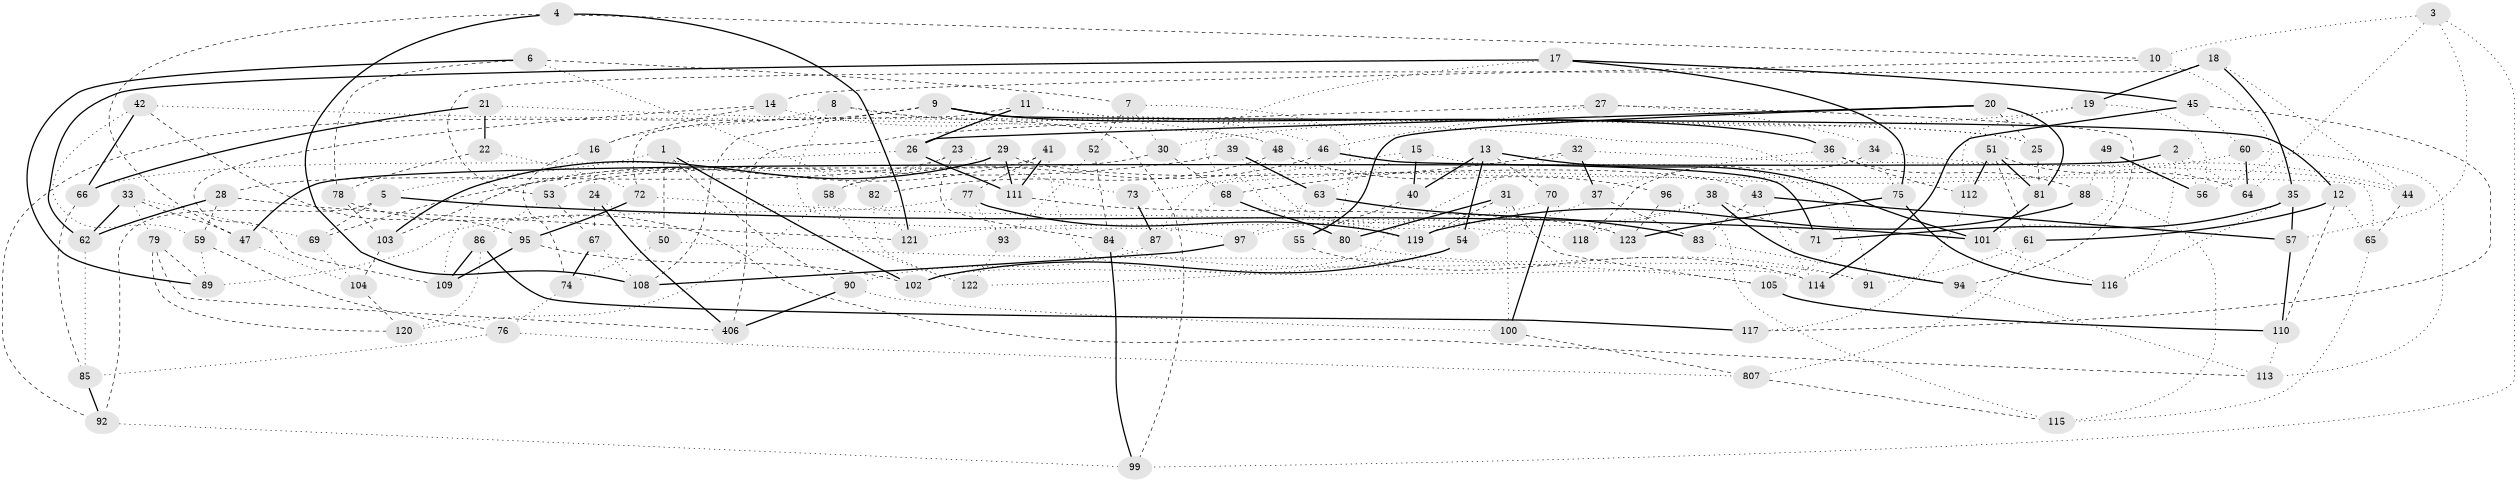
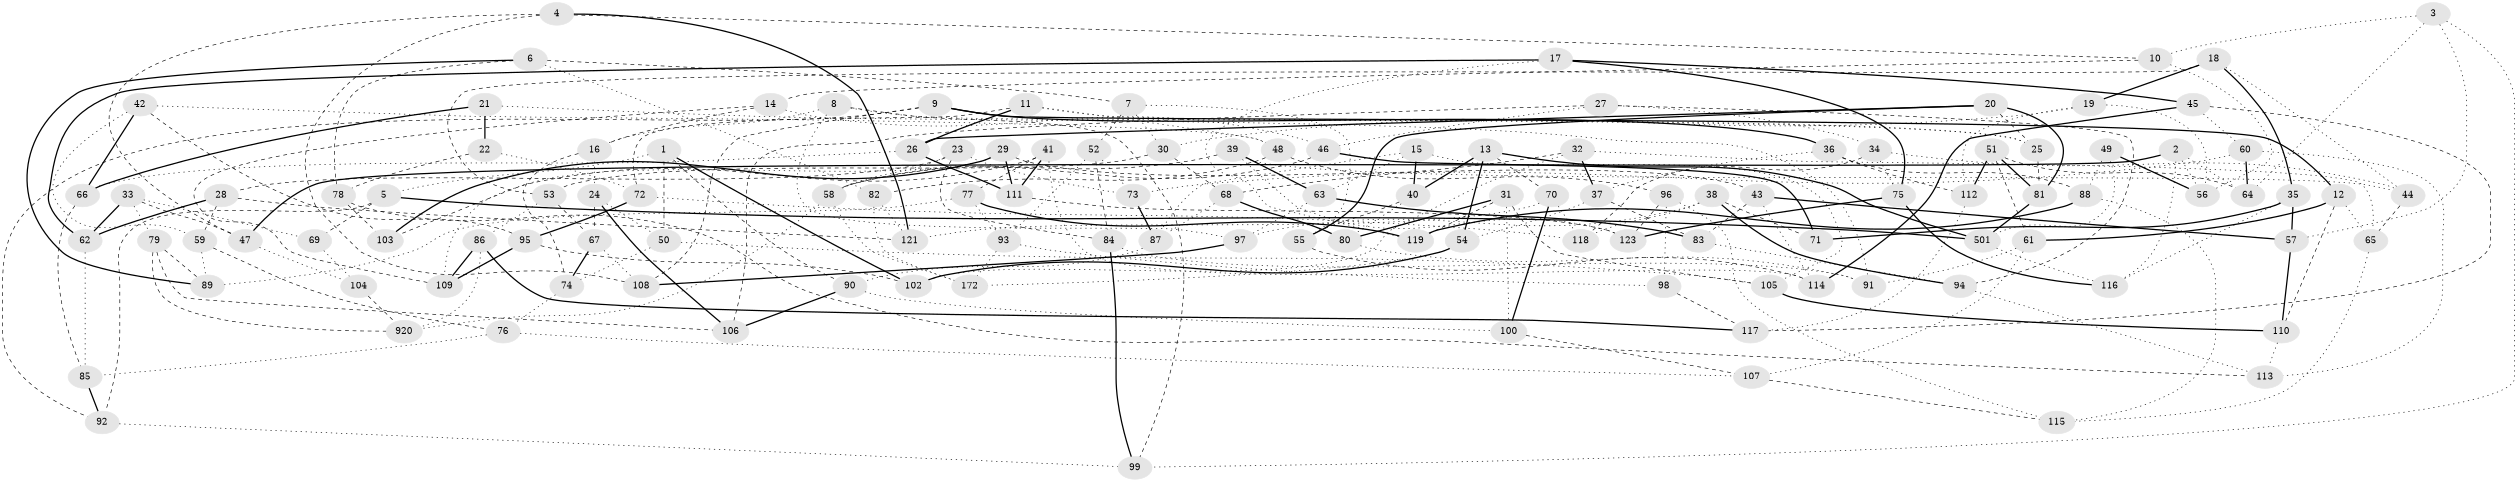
none -> (1114, 173)
(994, 175) -> (1029, 167)
(314, 201) -> (314, 201)
(1982, 241) -> (1982, 241)
(370, 267) -> none
(970, 286) -> (970, 286)
none -> (1664, 286)
(404, 332) -> (404, 332)
(731, 332) -> (731, 332)
(1752, 377) -> (1752, 377)
